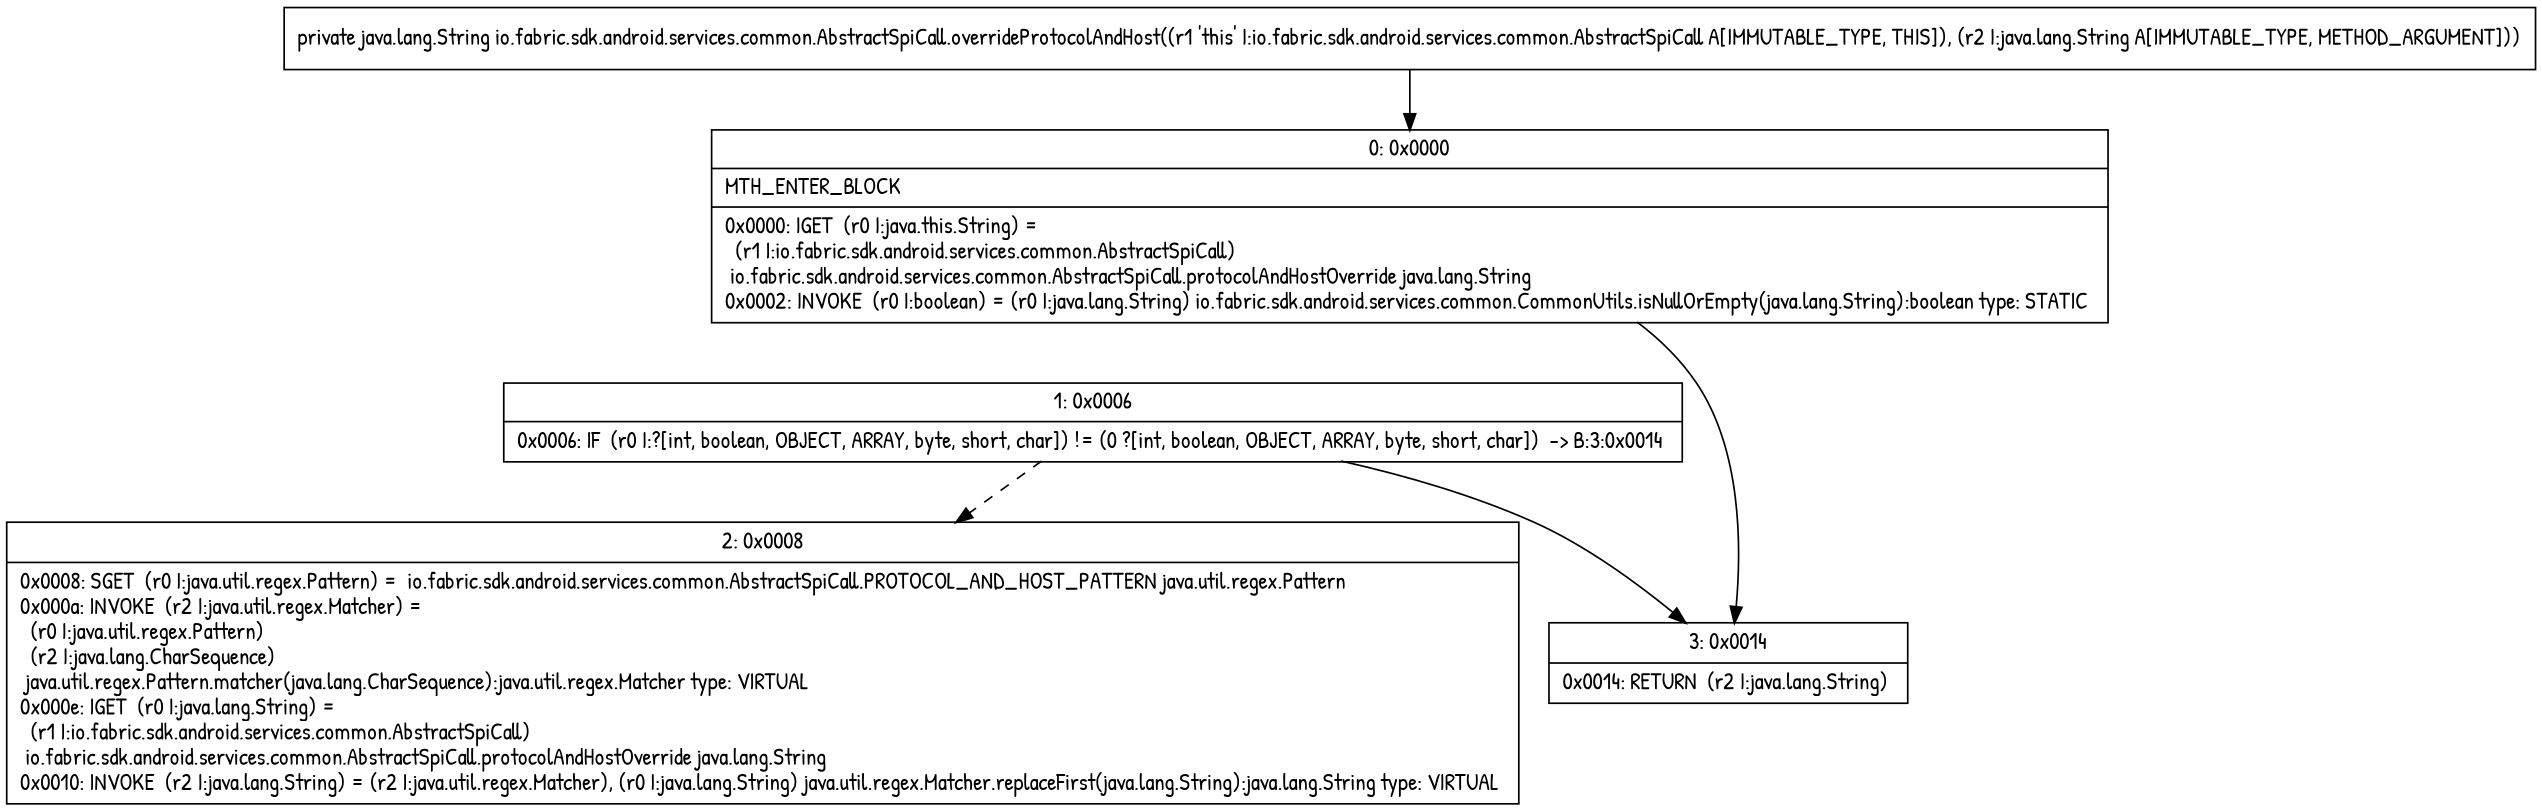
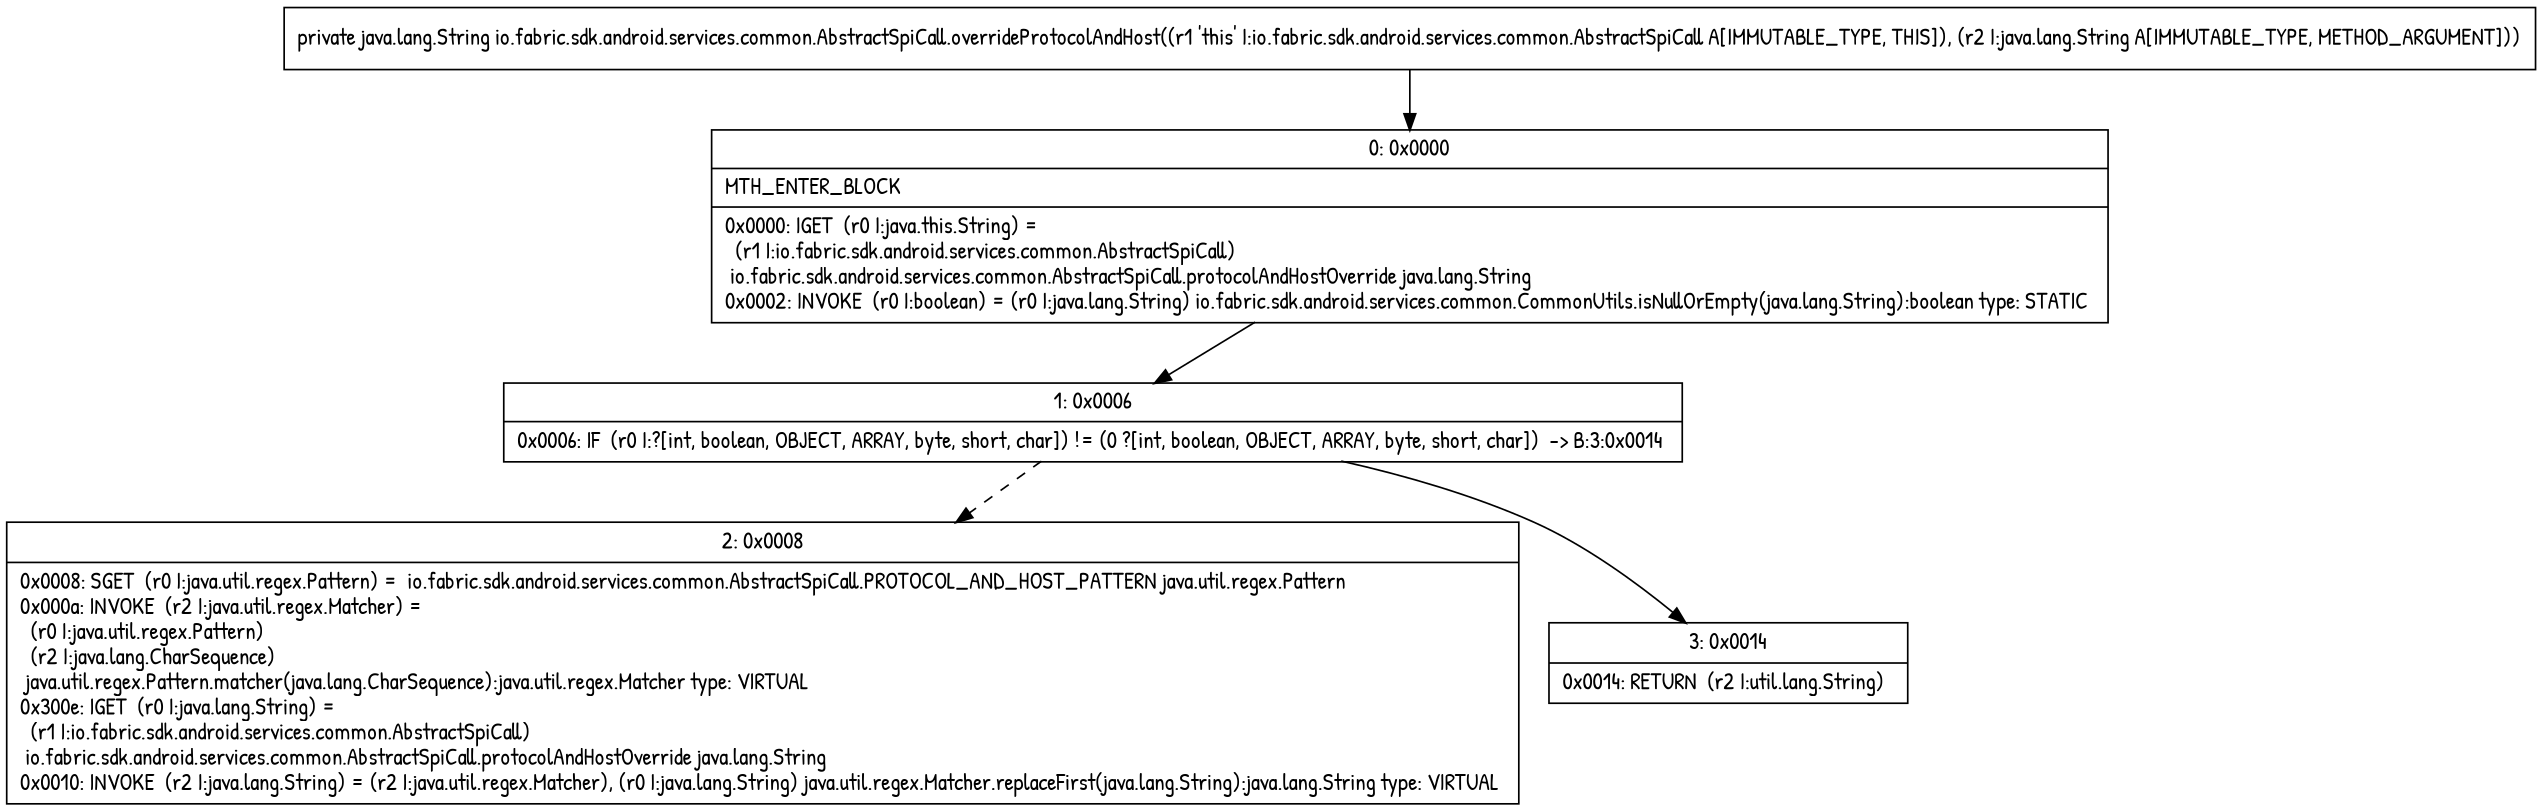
(1726, 449) -> (1212, 348)
(1728, 682) -> (1727, 682)
(181, 707) -> (181, 707)
